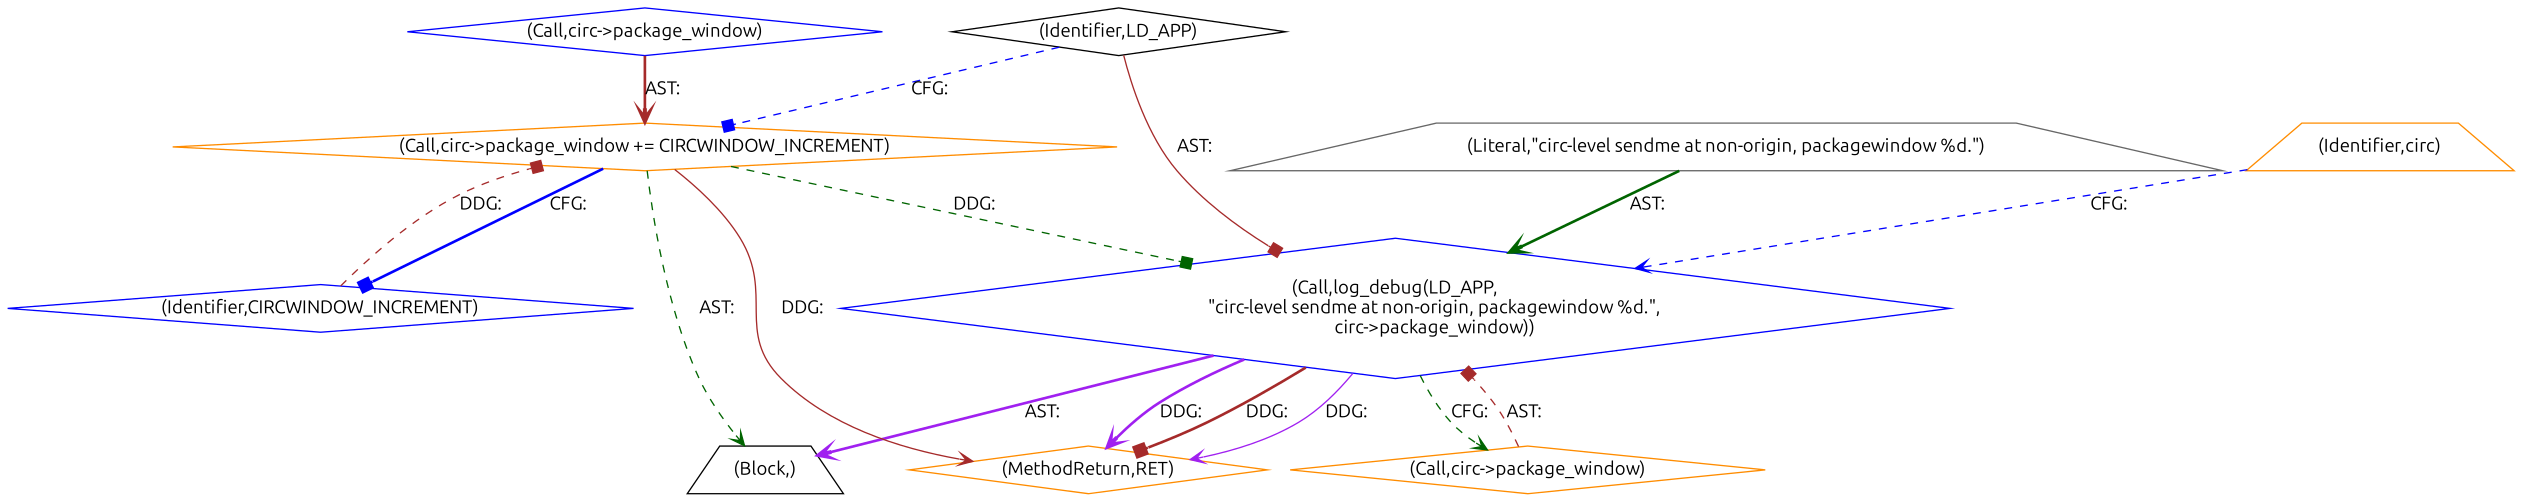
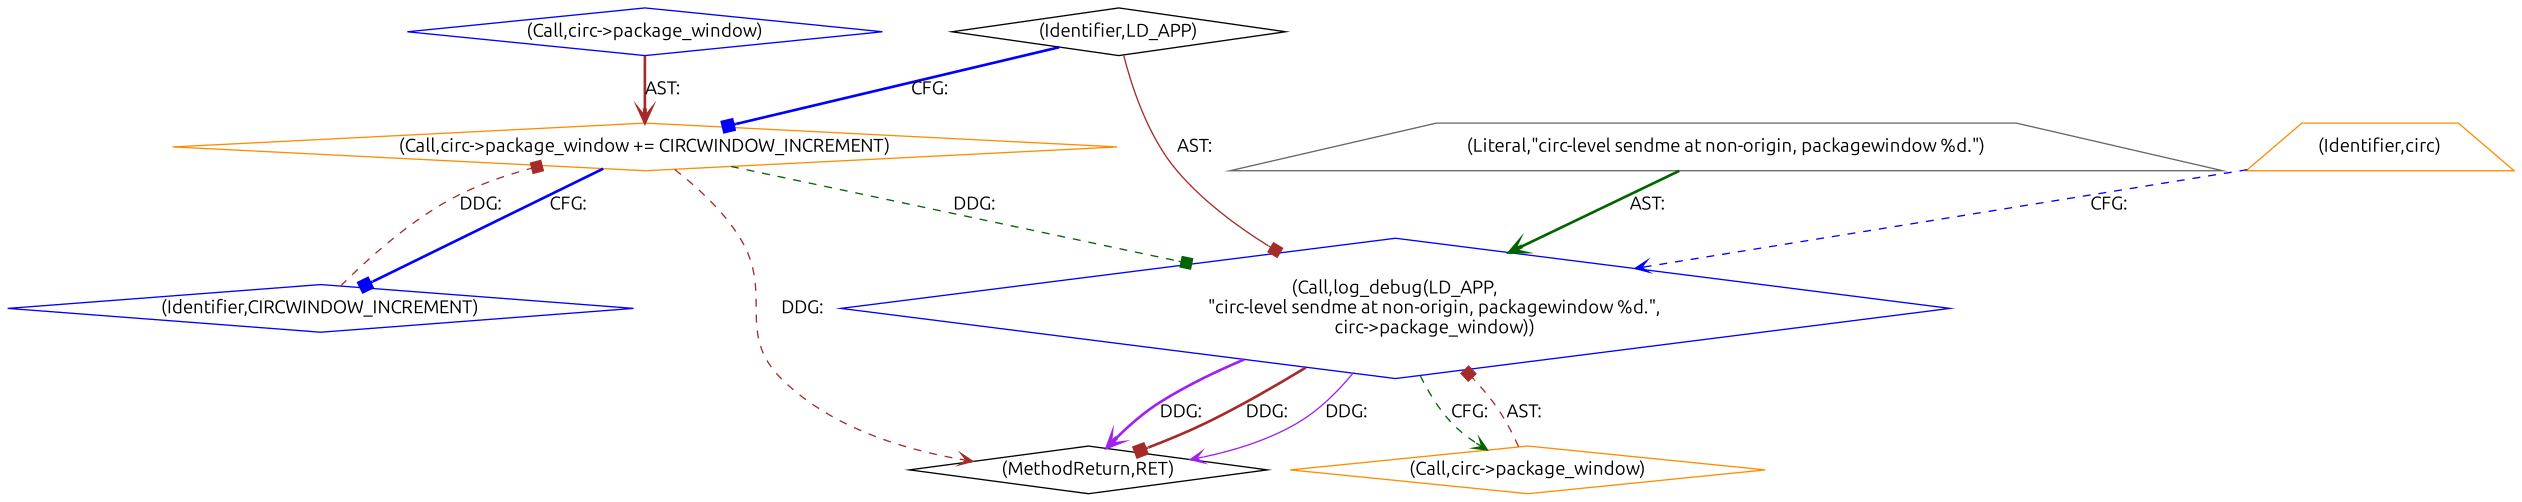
(898, 86) -> (898, 86)
(767, 360) -> (767, 360)
(765, 470) -> none
(1088, 470) -> (1088, 470)
